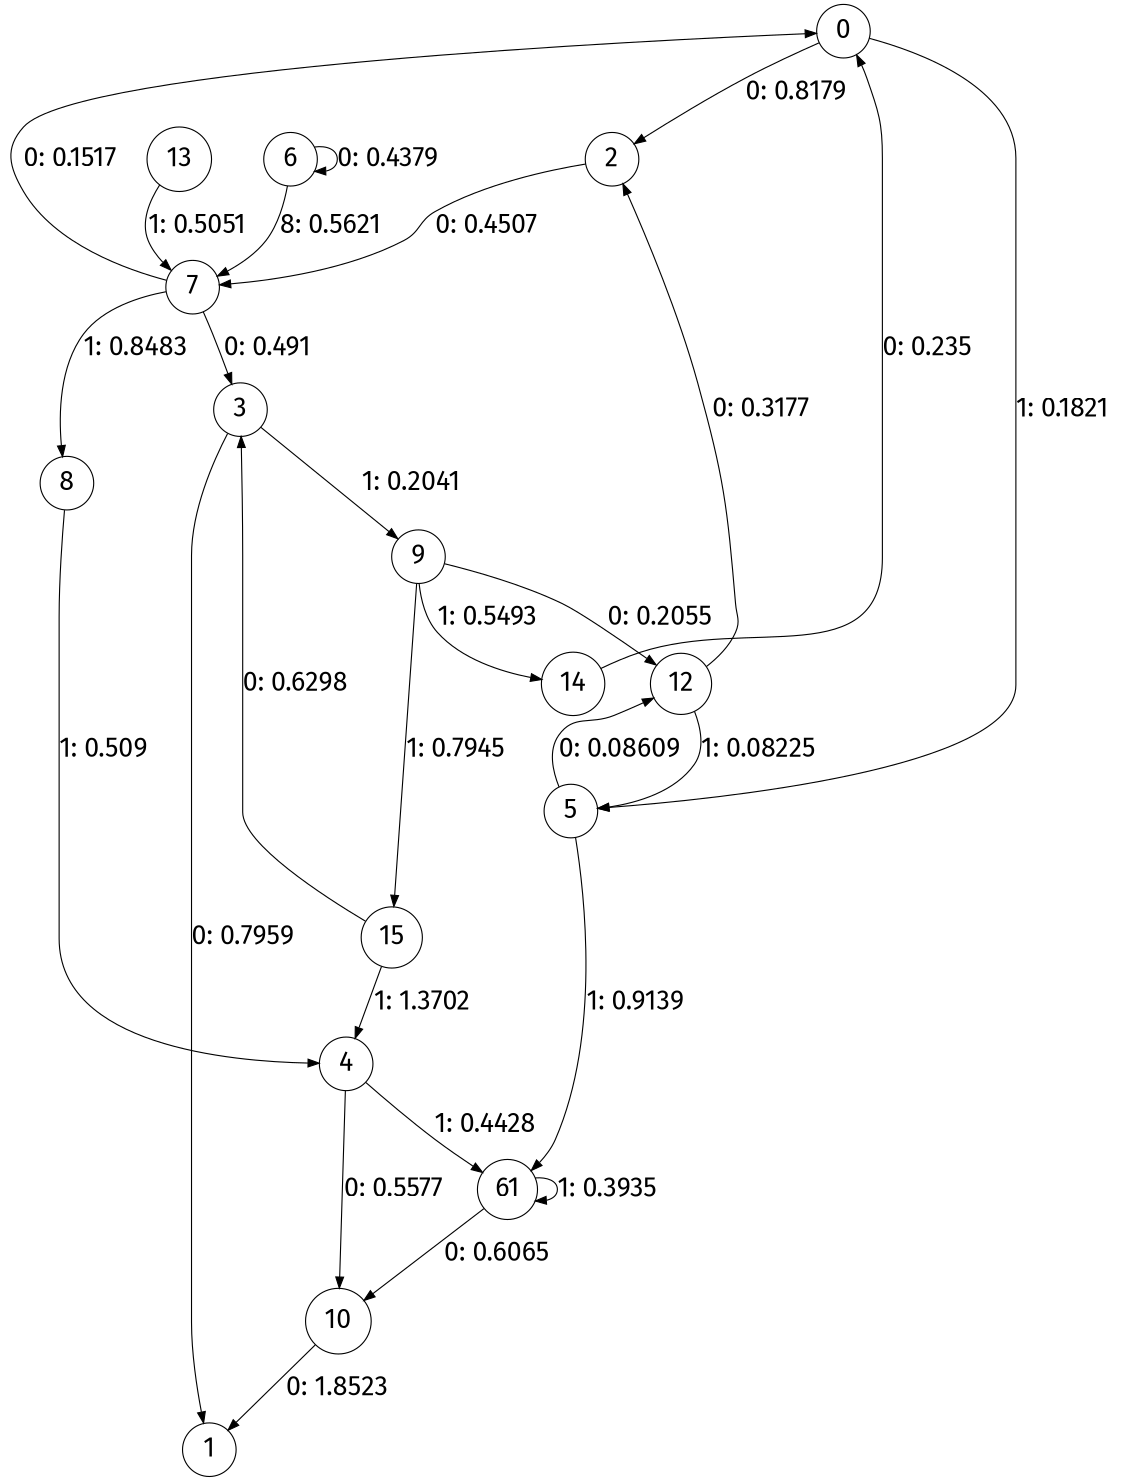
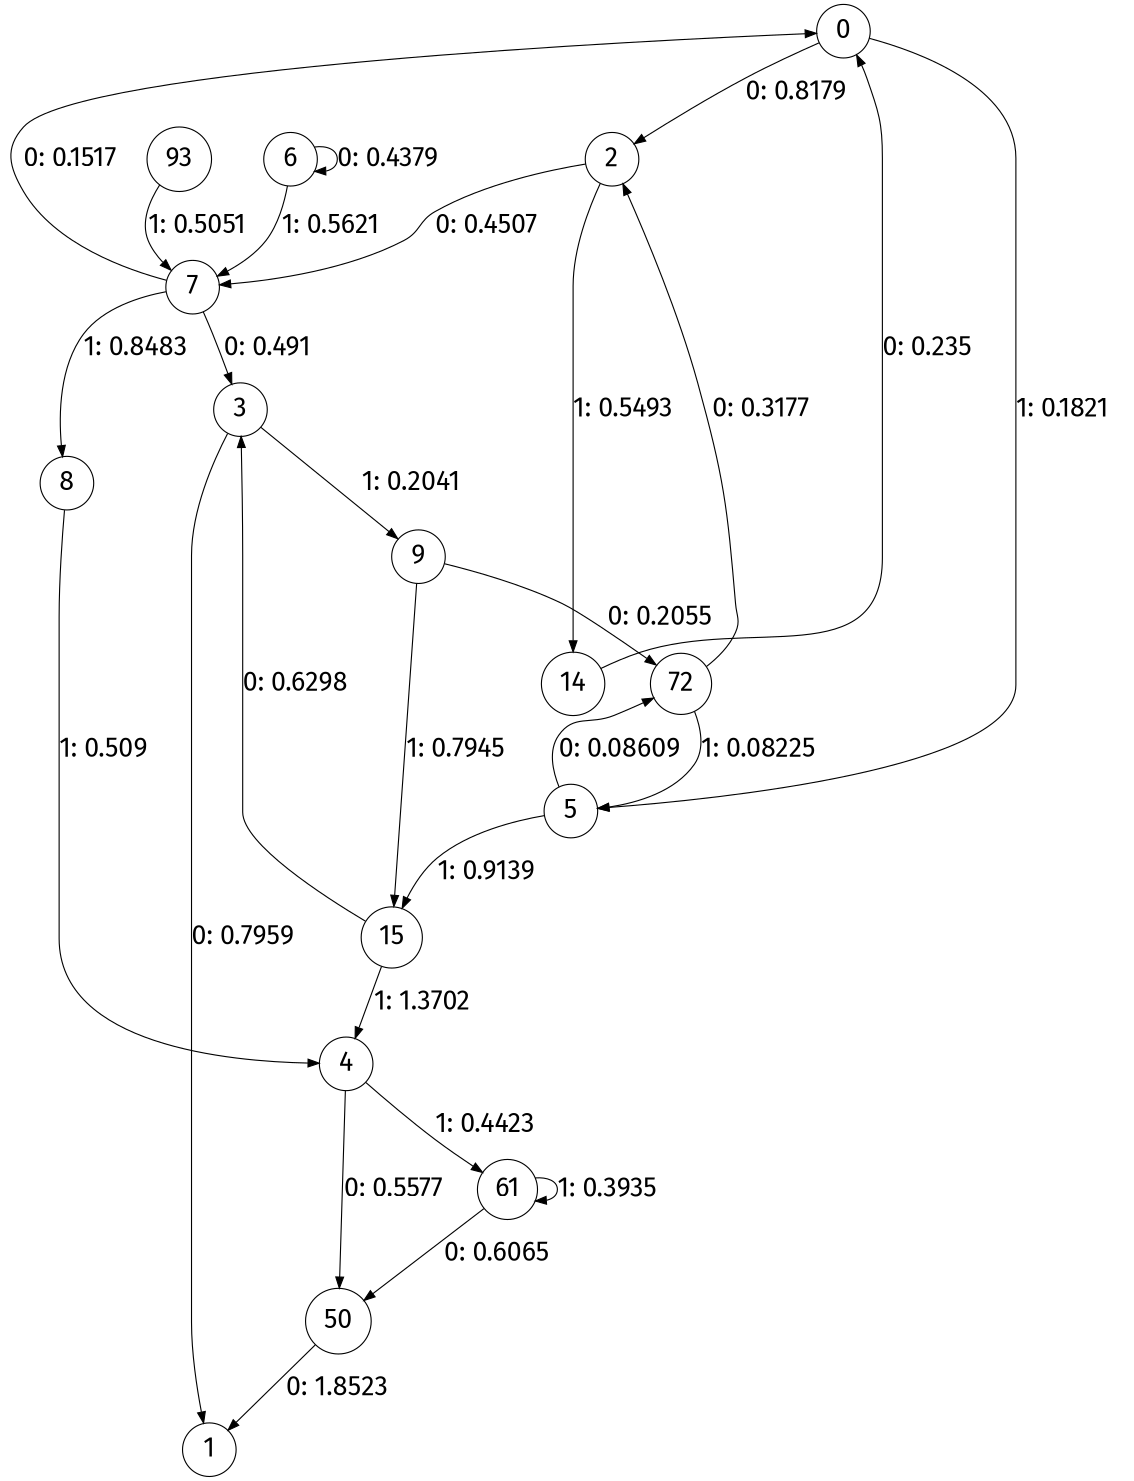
(179, 159) -> (179, 159)
(341, 226) -> (341, 226)
(457, 649) -> (573, 410)
(681, 684) -> (681, 684)
(584, 1004) -> (465, 840)
(495, 1125) -> (495, 1125)
(338, 1321) -> (338, 1321)
